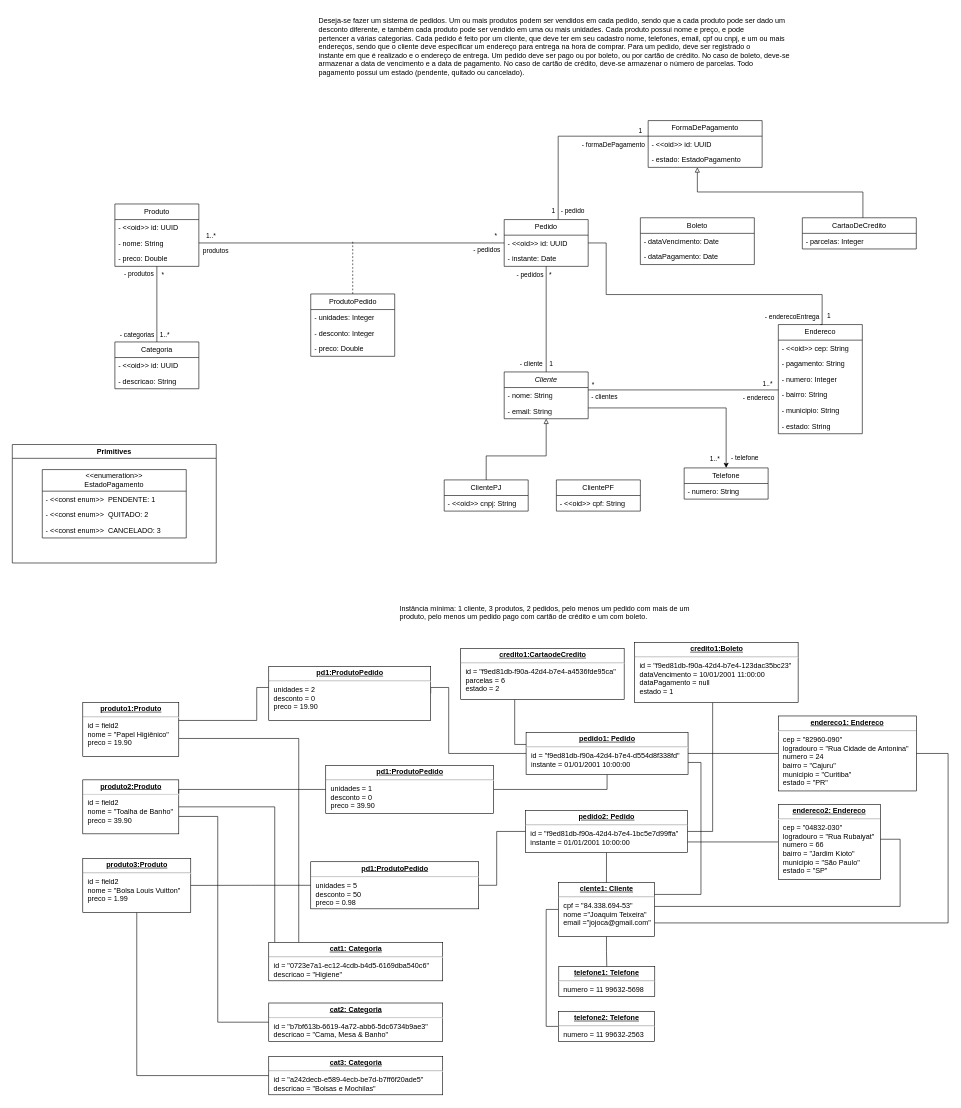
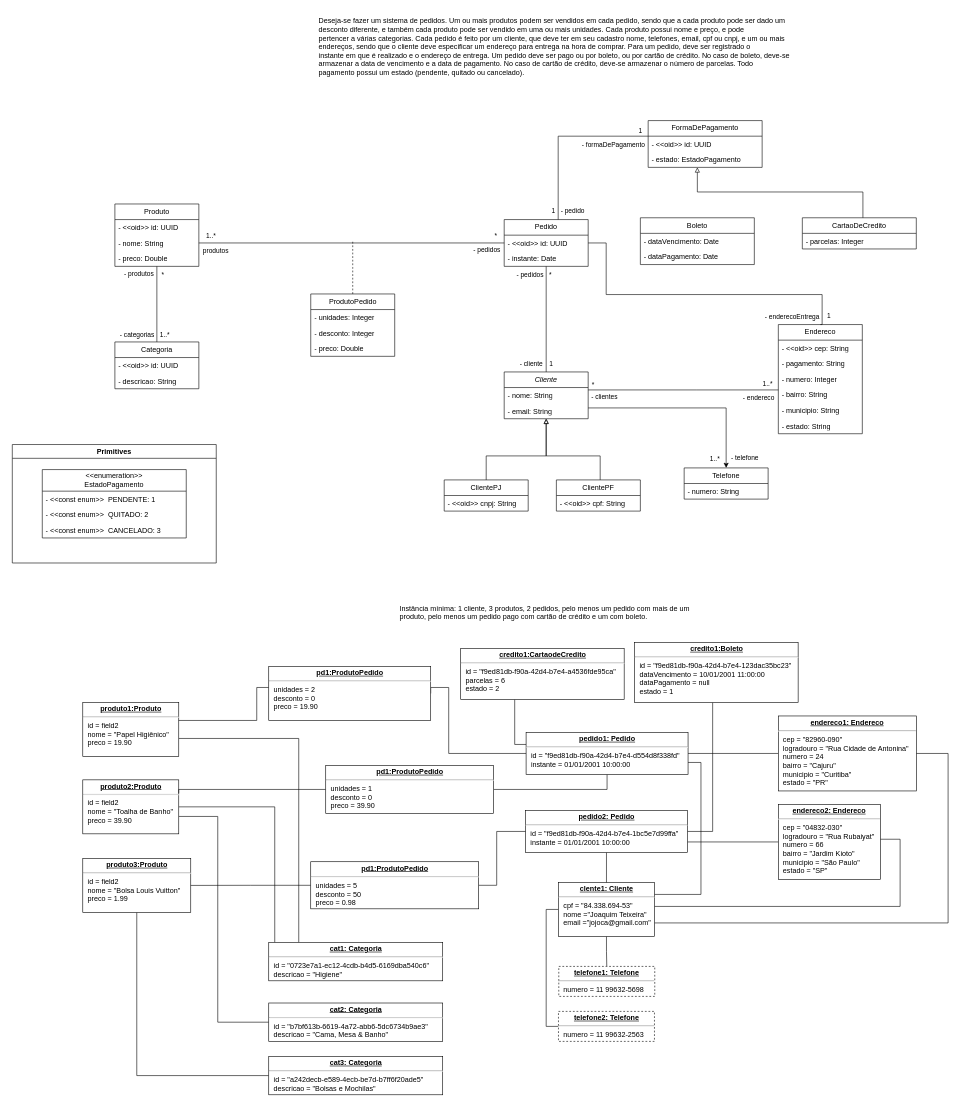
none -> (584, 456)
(607, 981) -> (607, 981)
(607, 1026) -> (607, 1026)
